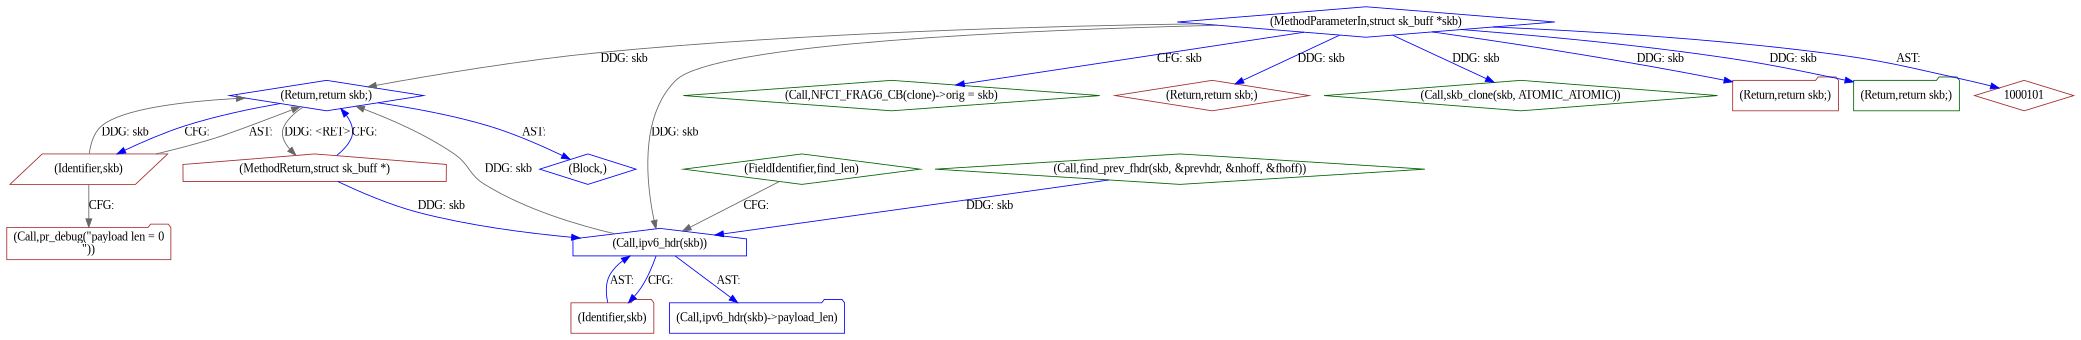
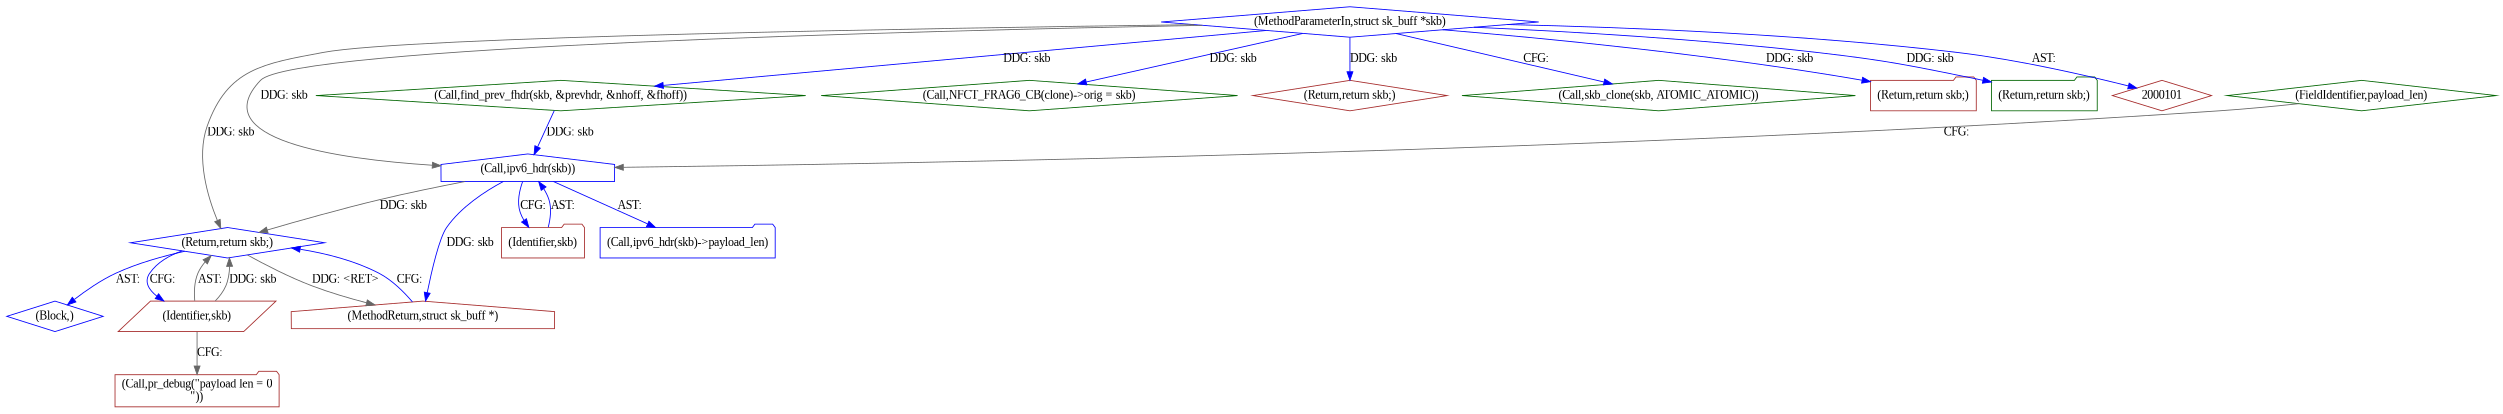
none -> (965, 58)
(1180, 59) -> (1233, 59)
(1476, 59) -> (1538, 59)
(2024, 96) -> (2162, 96)
(802, 169) -> (2362, 96)
(452, 220) -> (448, 225)
